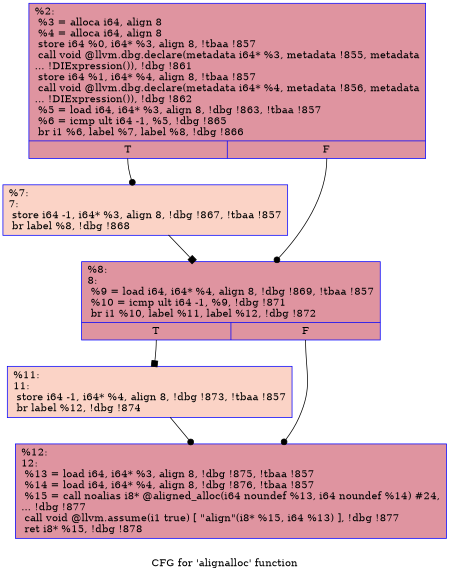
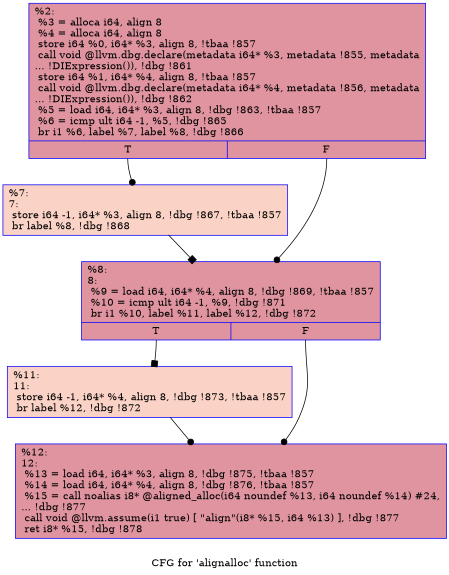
(77, 408) -> (77, 408)
